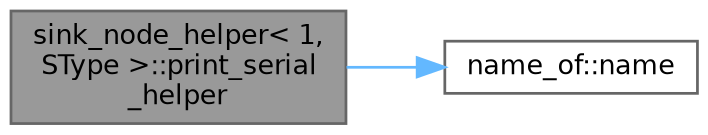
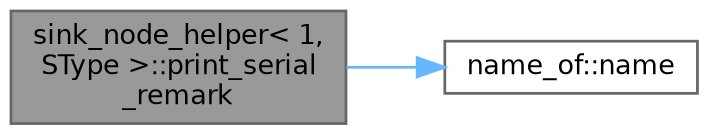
(178, 67) -> (178, 67)
